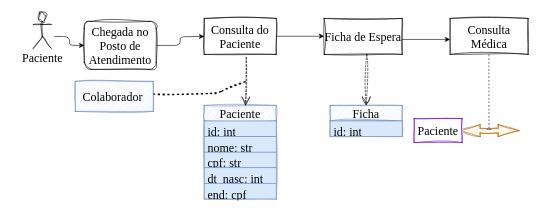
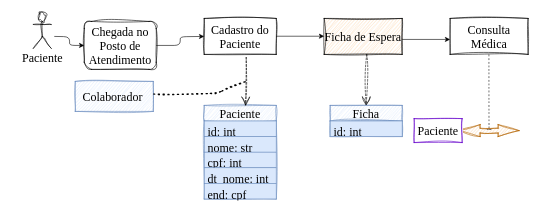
(240, 36) -> (240, 36)
(363, 36) -> (363, 36)
(232, 164) -> (230, 164)
(241, 186) -> (241, 186)
